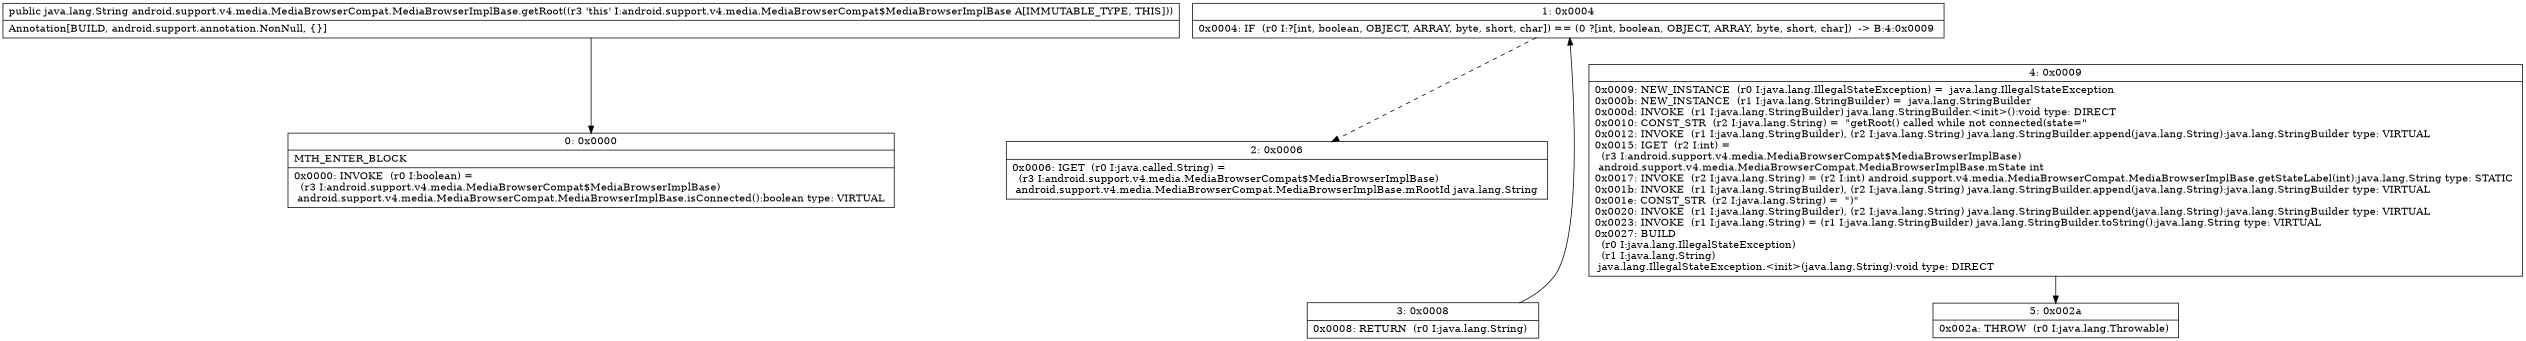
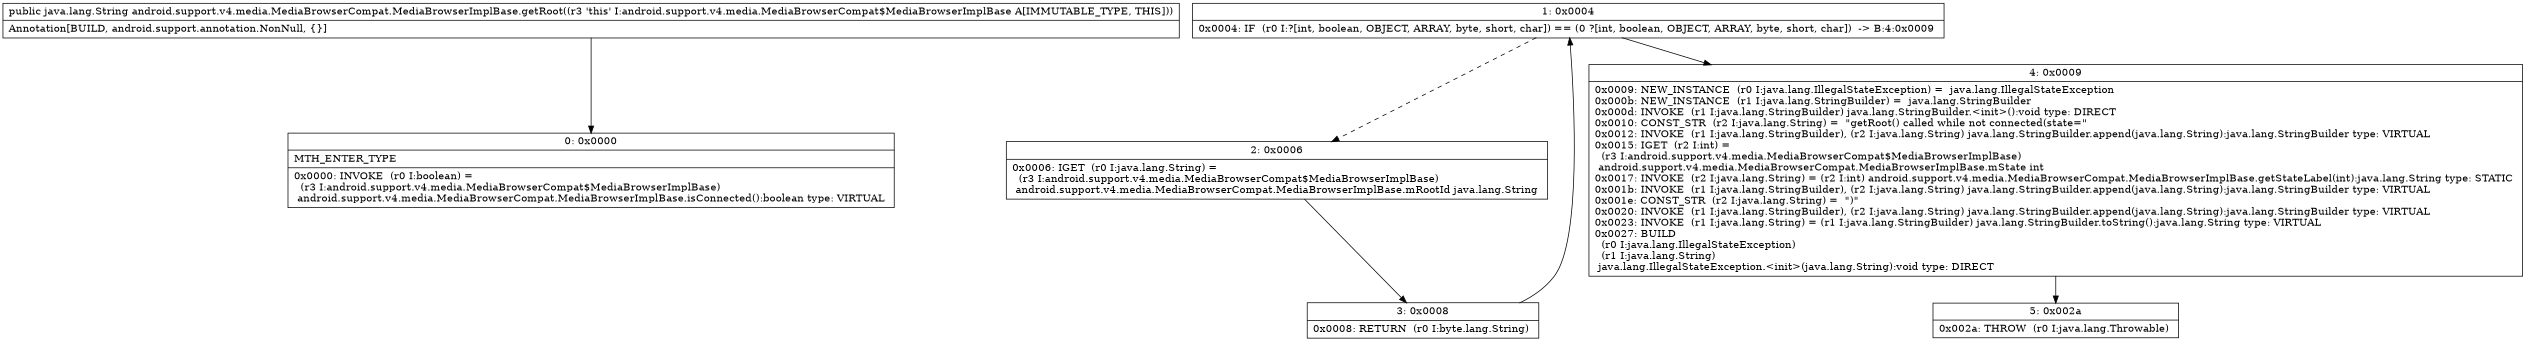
none -> (1663, 50)
(351, 159) -> (346, 159)
(1121, 168) -> (1117, 168)
none -> (1353, 248)
(1422, 329) -> (1423, 329)
